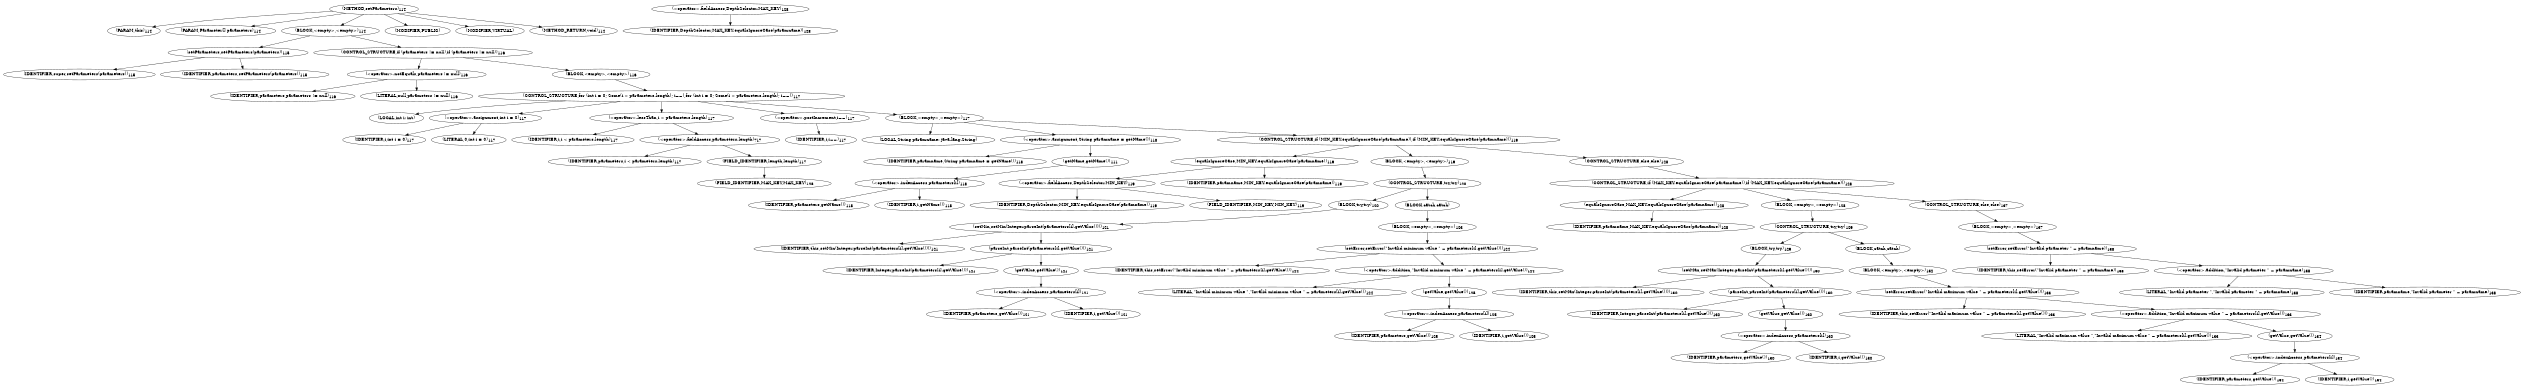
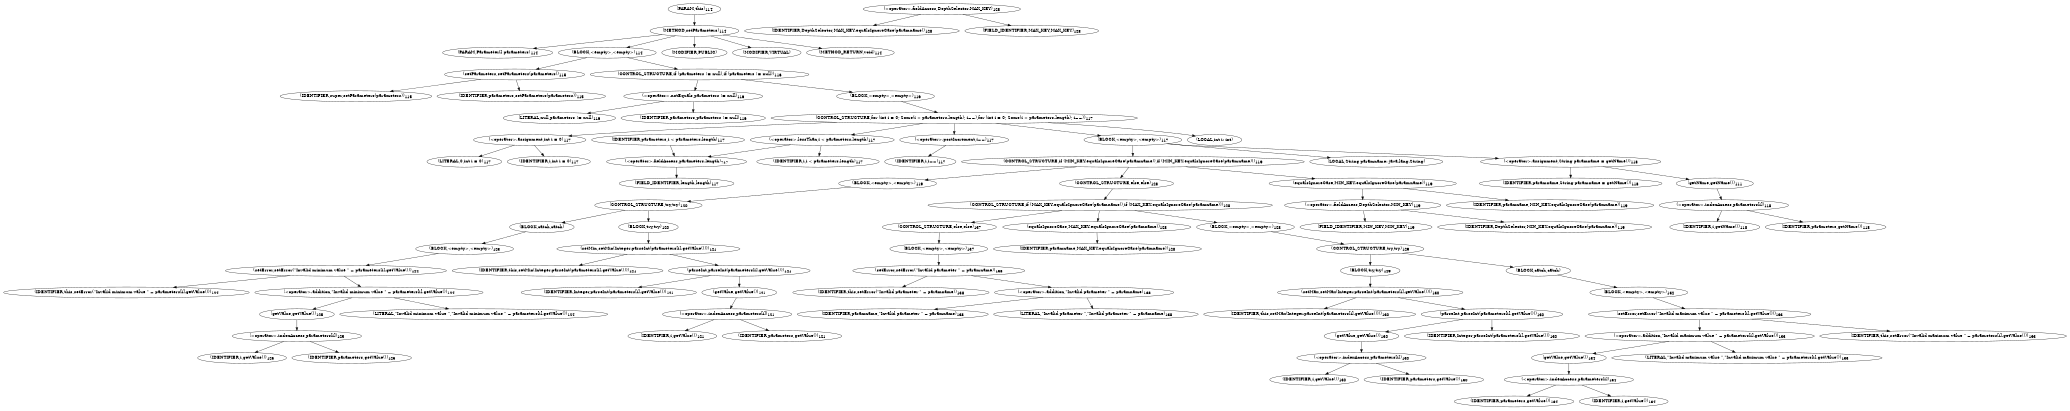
(244, 17) -> (694, 18)
(669, 150) -> (672, 149)
(764, 171) -> (985, 20)
